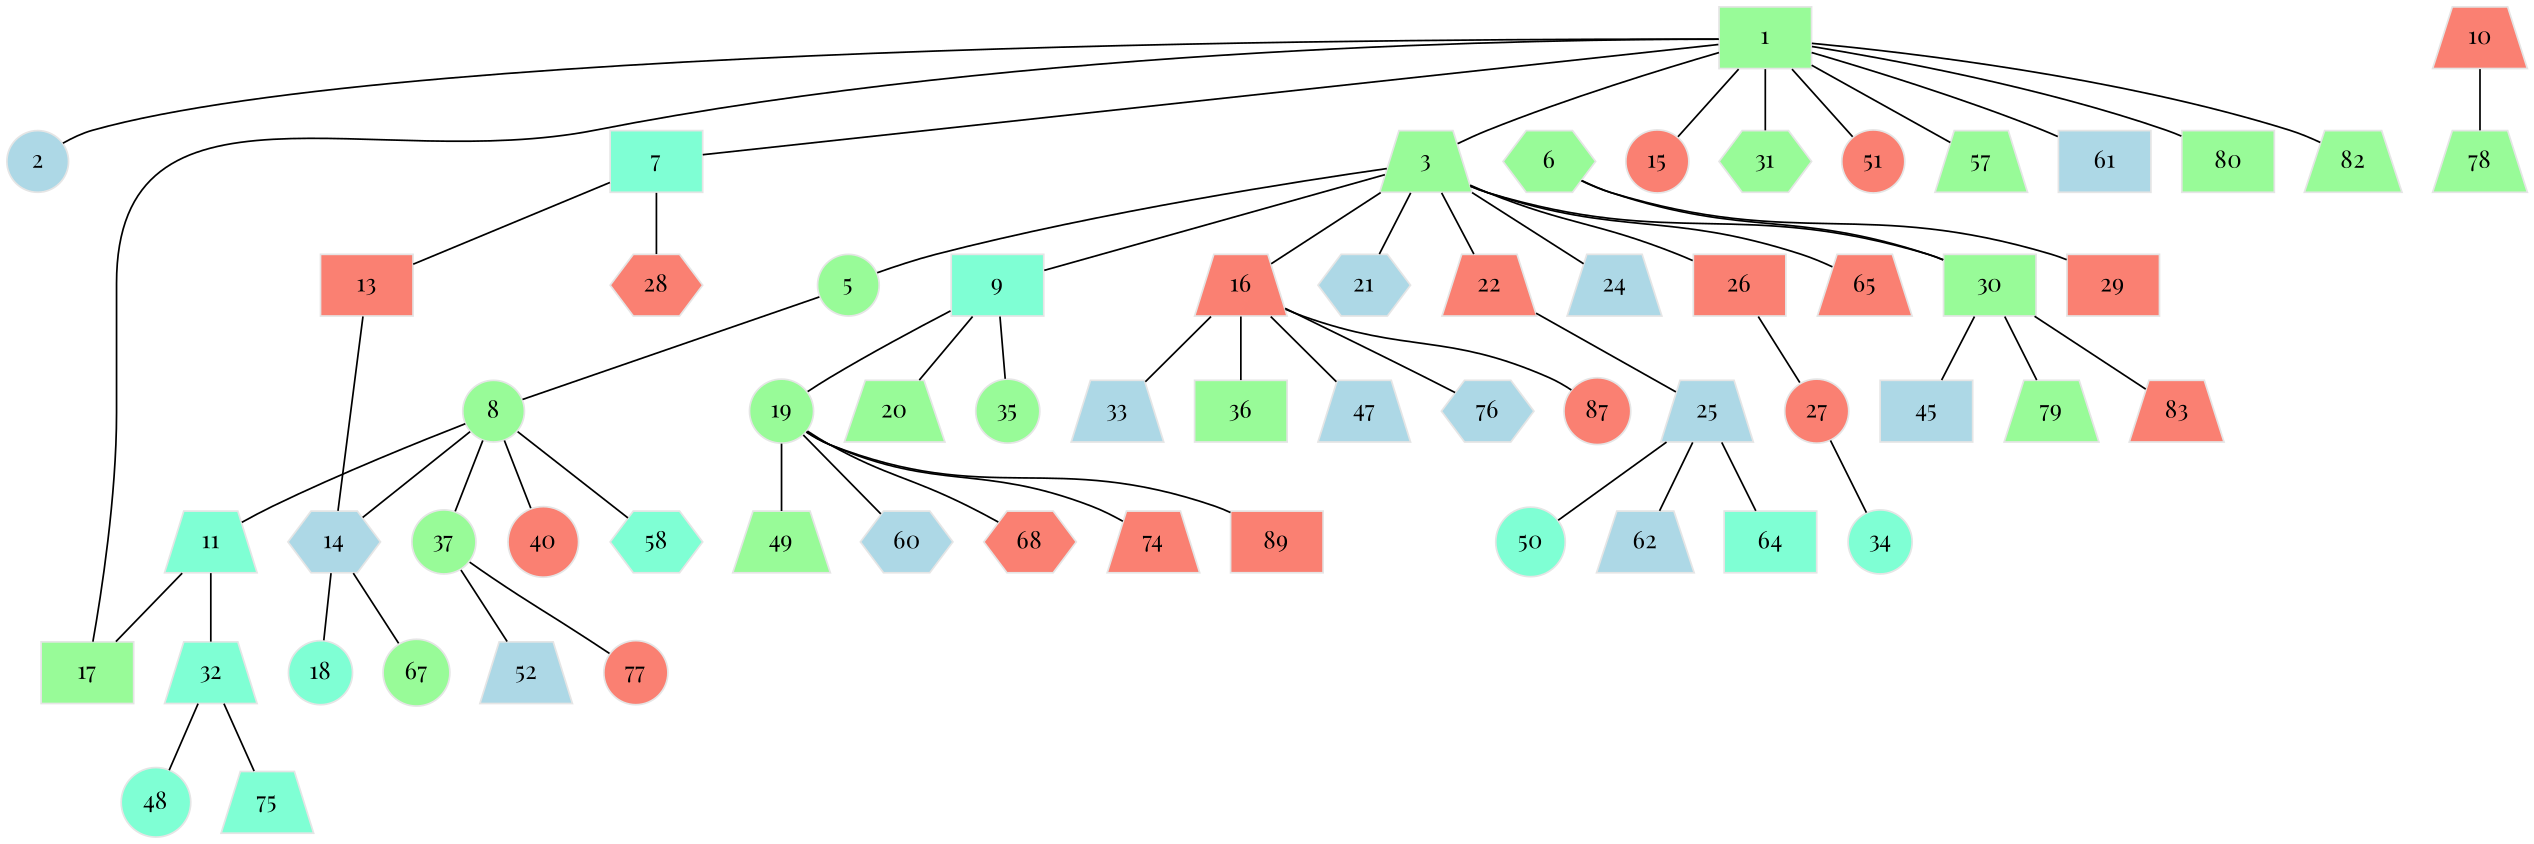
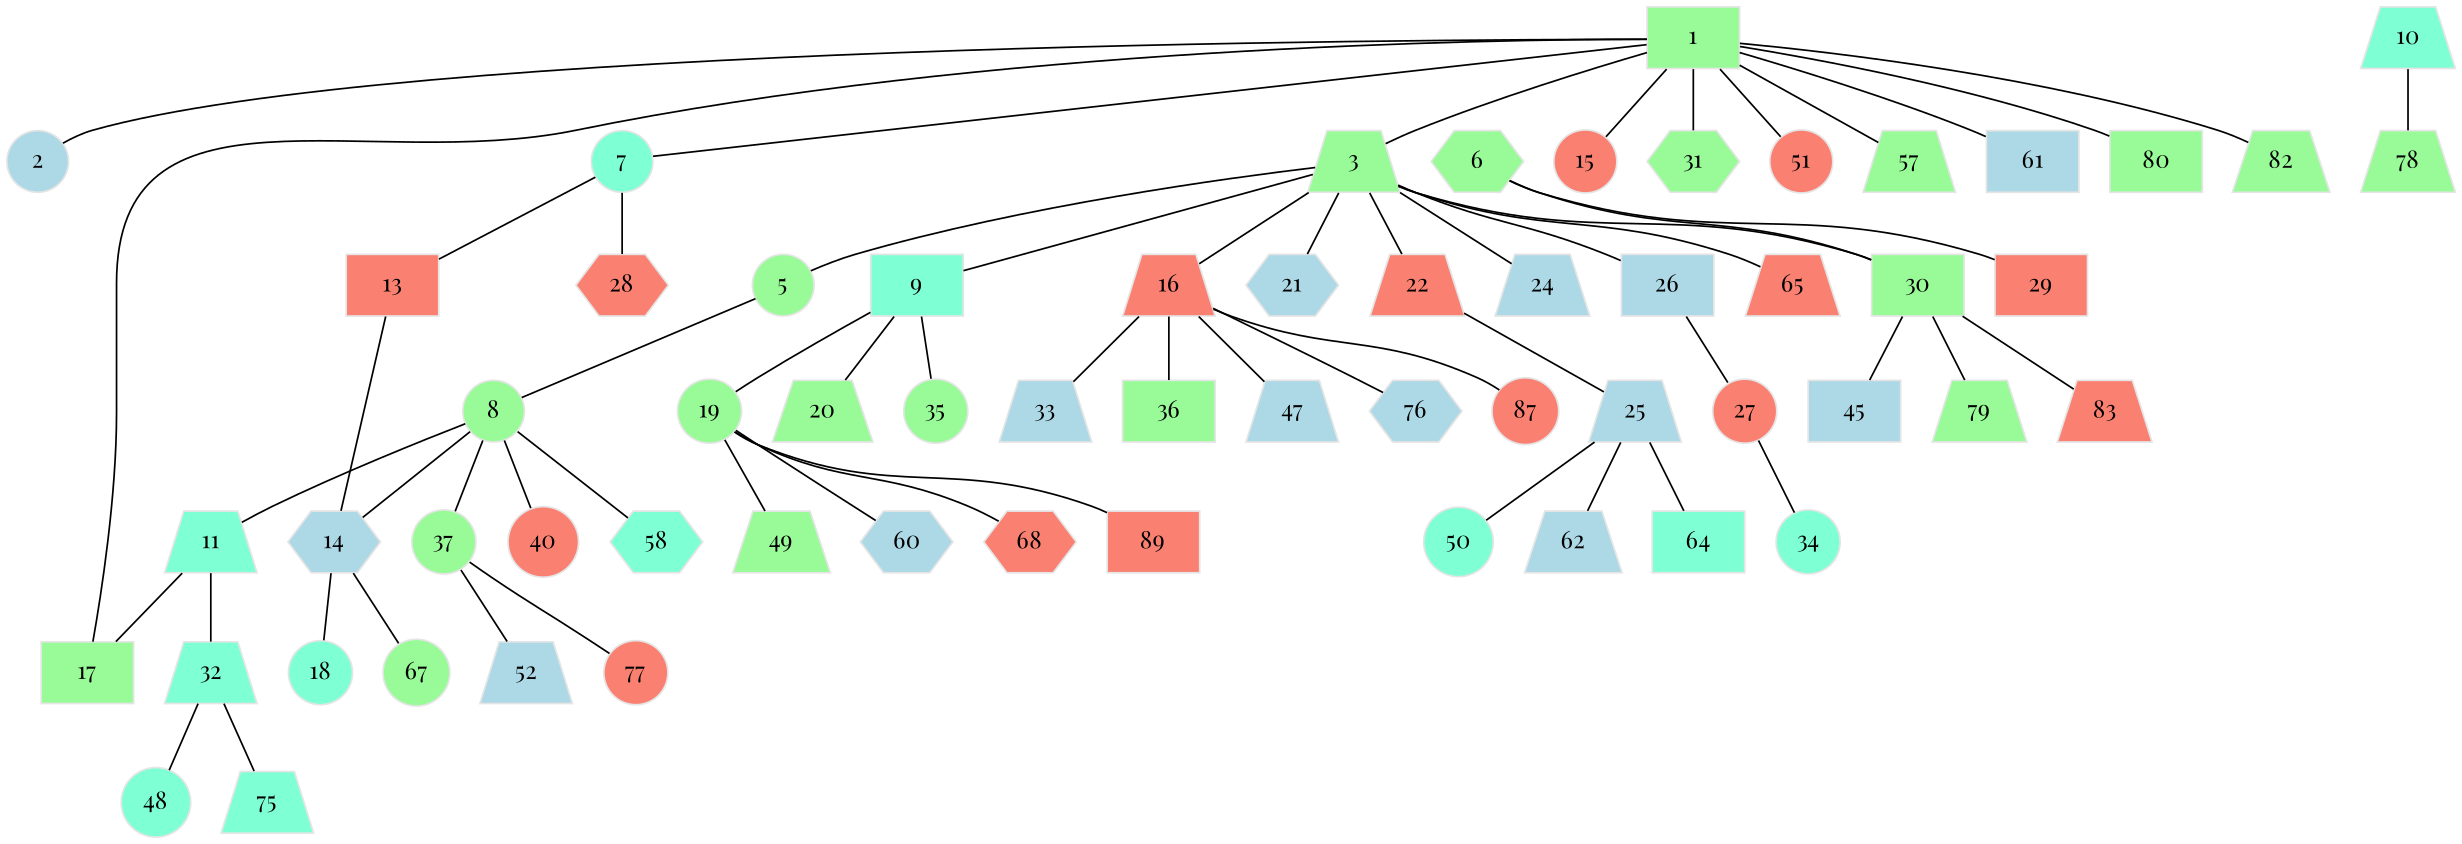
(2480, 38) -> (2408, 38)
(656, 161) -> (622, 161)
(1740, 285) -> (1668, 285)
(1153, 542) -> none
